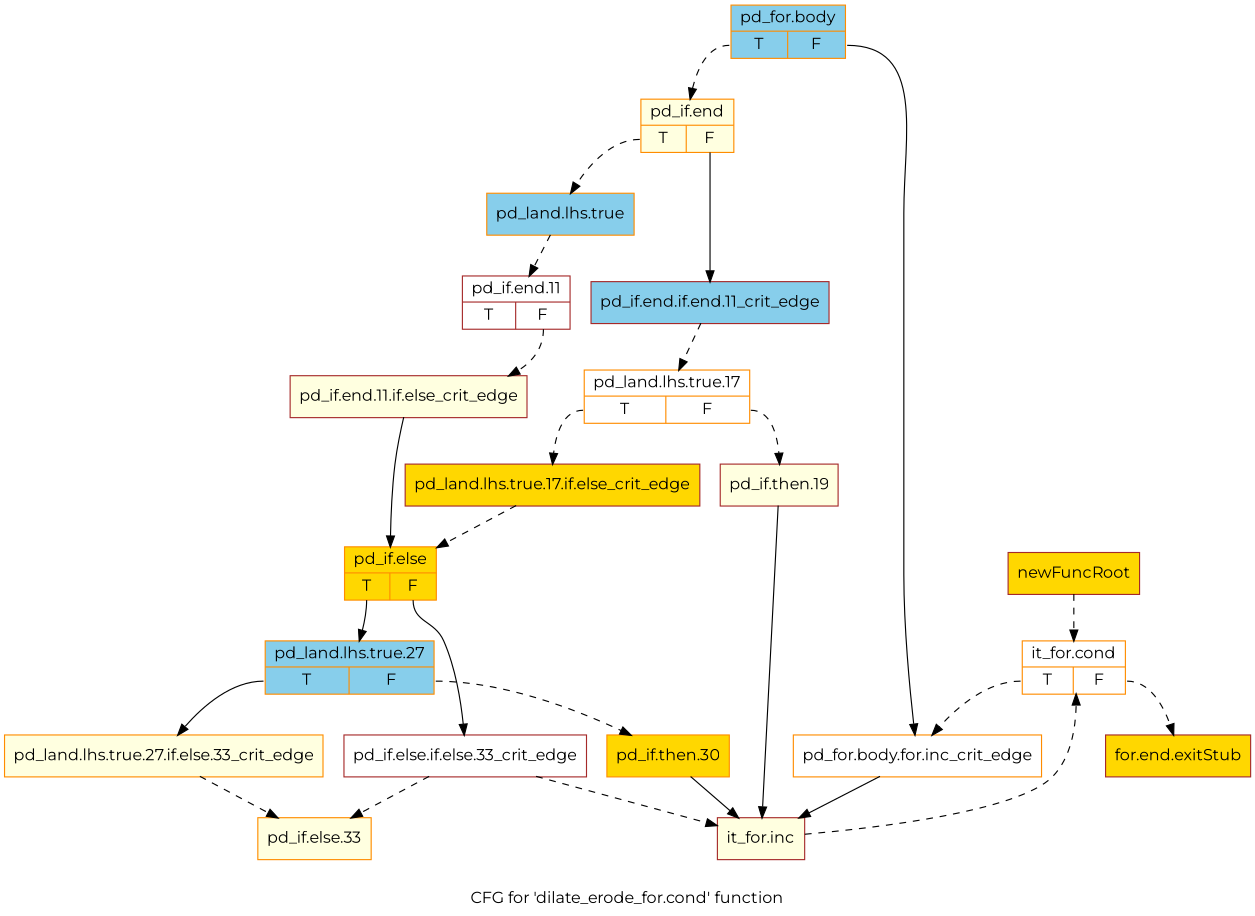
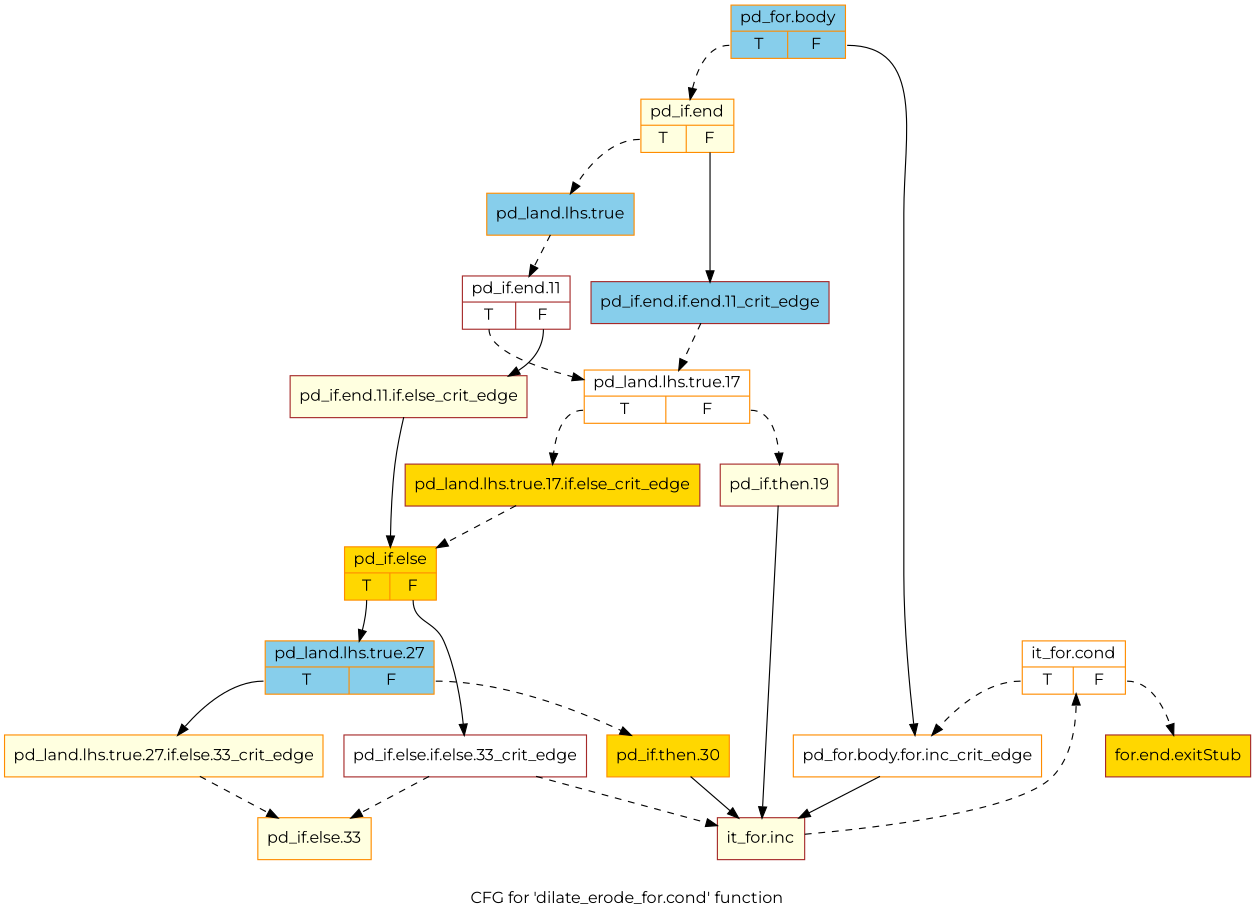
(537, 353) -> (537, 353)
none -> (520, 359)
(1074, 573) -> none
